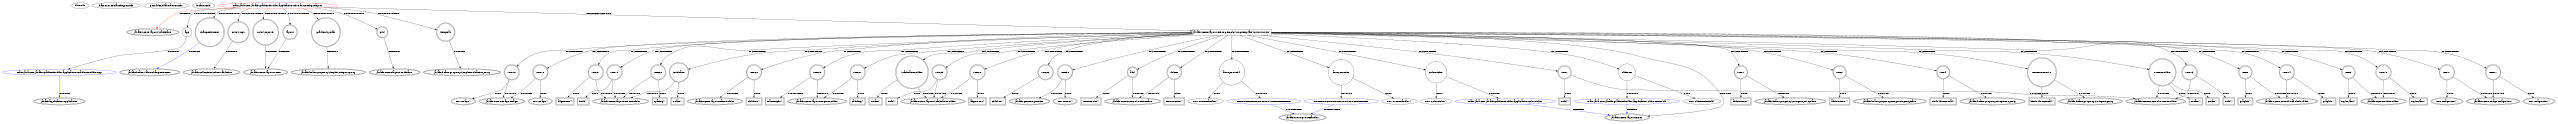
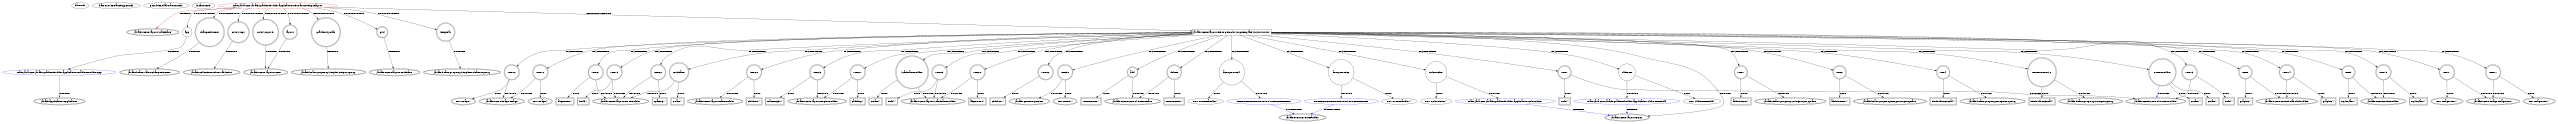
(285, 51) -> (285, 51)
(179, 56) -> (179, 56)
(2158, 91) -> (2158, 91)
(796, 93) -> (791, 93)
